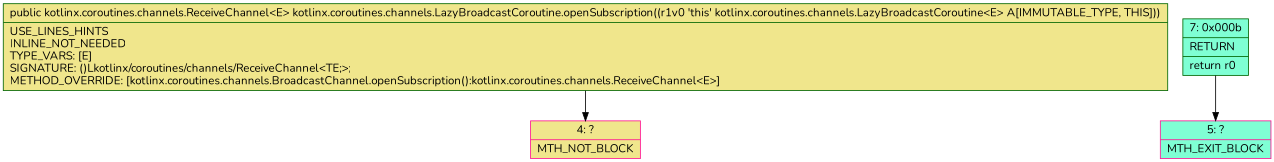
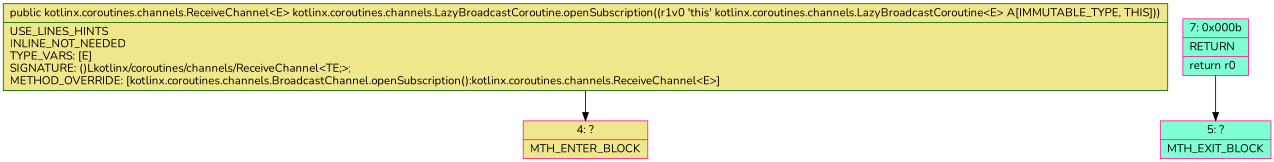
(1216, 47) -> (1216, 47)
(585, 149) -> (585, 149)
